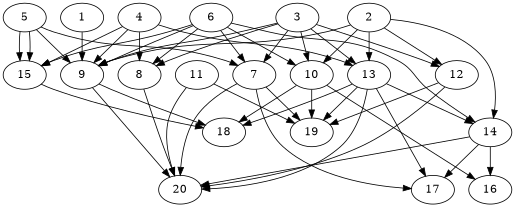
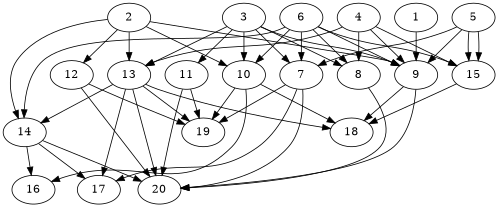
(374, 43) -> (218, 43)
